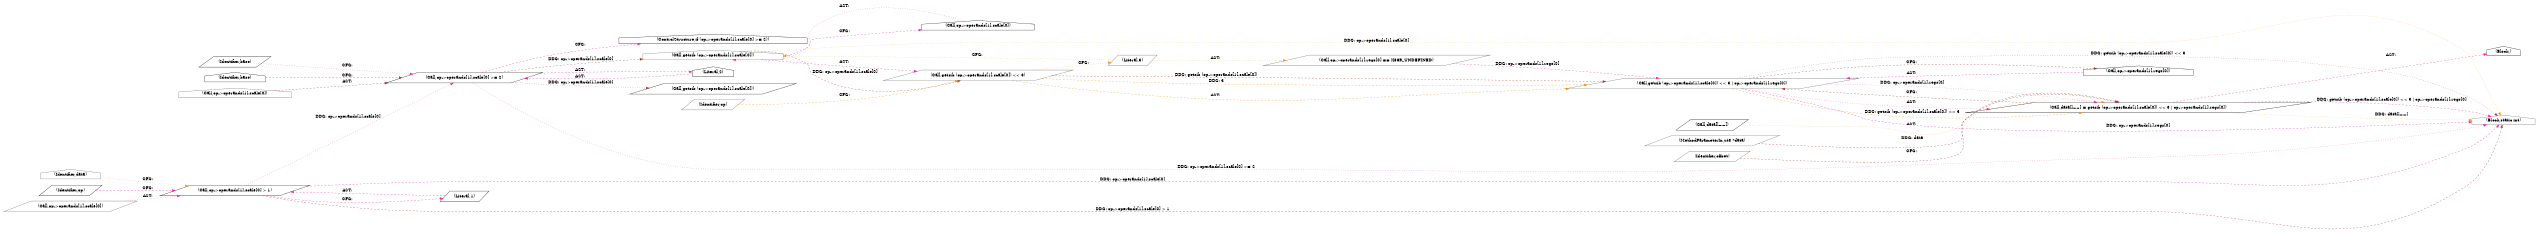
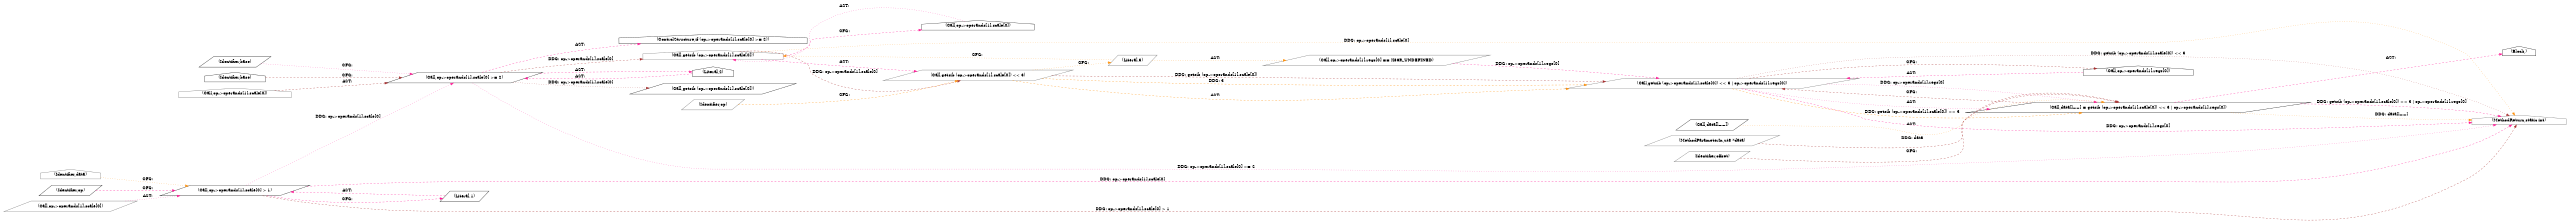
(581, 45) -> (581, 45)
(2503, 120) -> (2519, 120)
